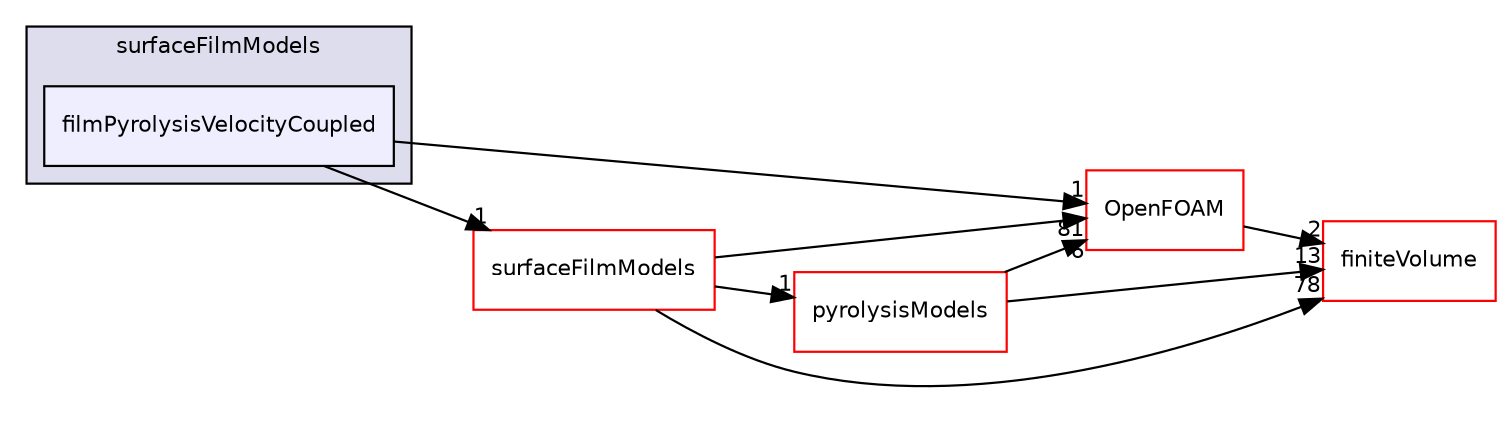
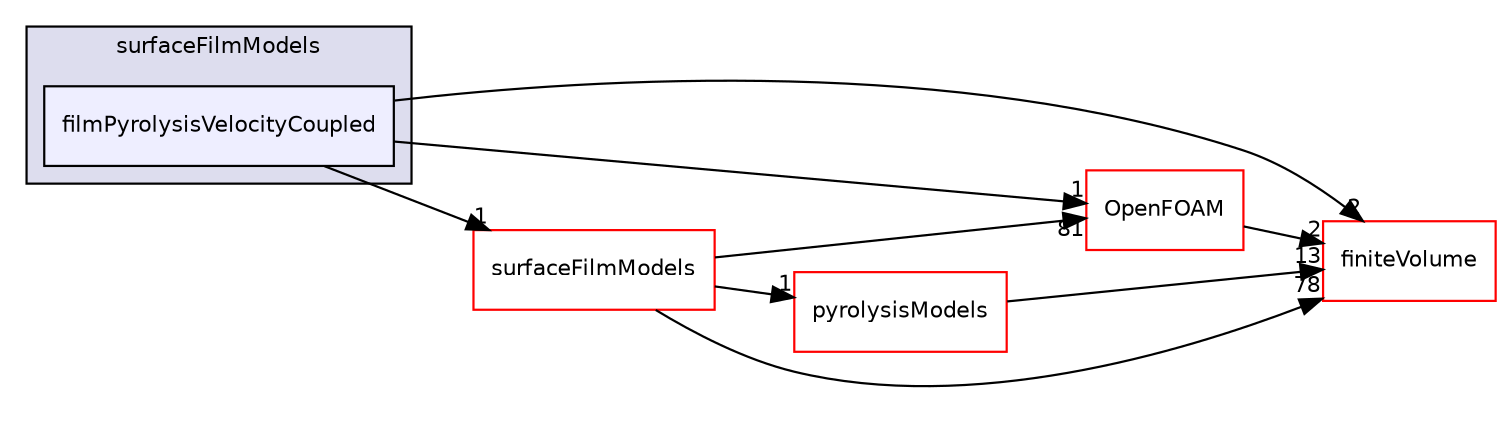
none -> (880, 86)
(1035, 260) -> none
